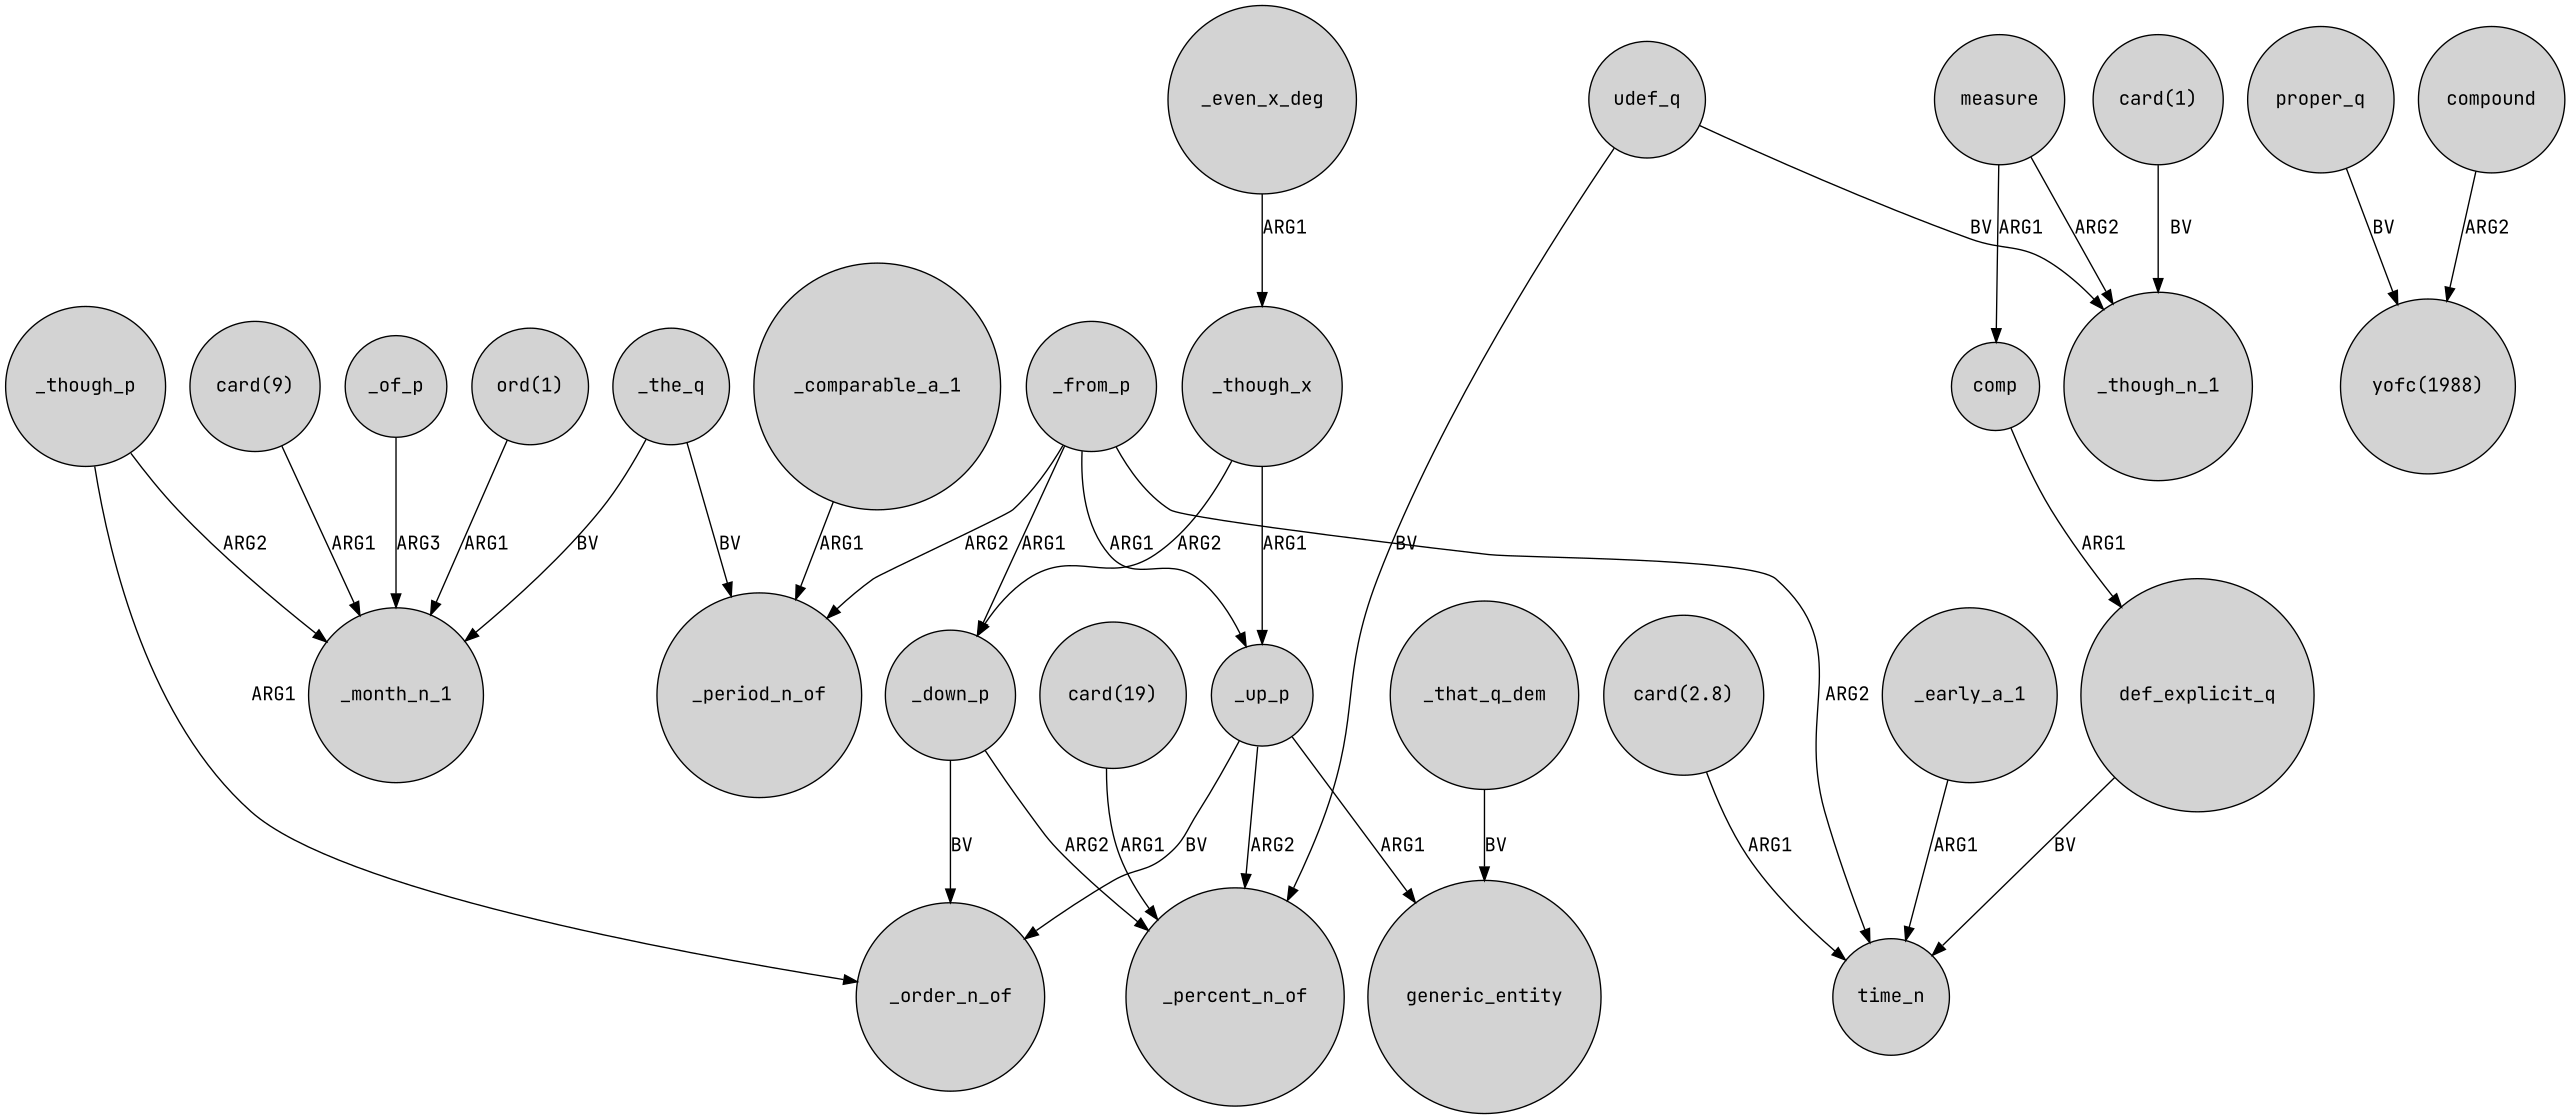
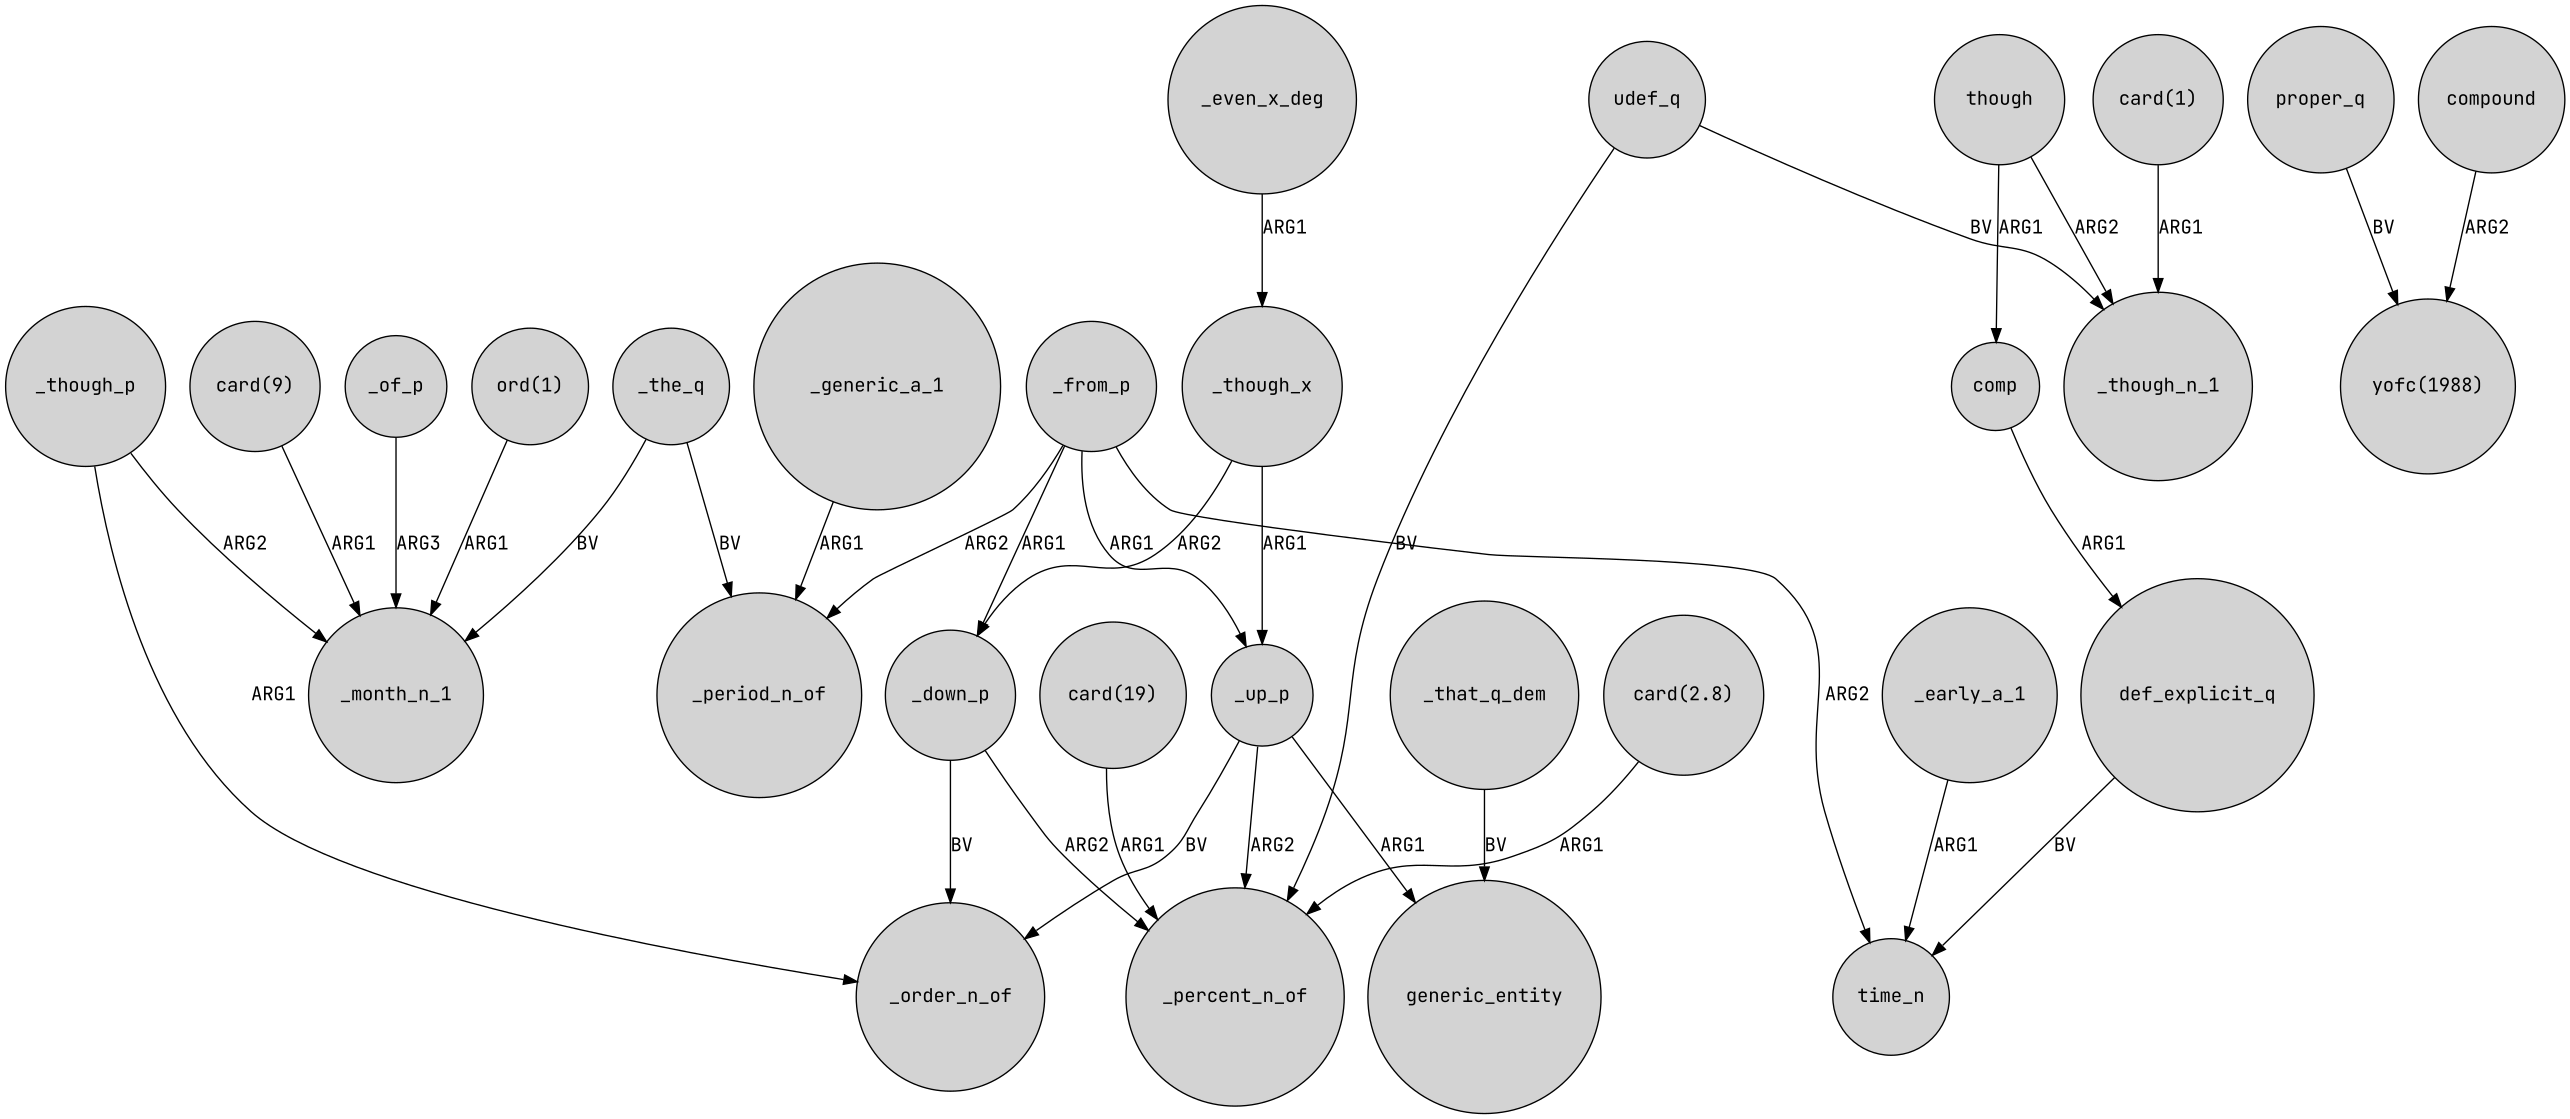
(2000, 100) -> (2000, 100)
(2181, 229) -> (2181, 229)
(877, 386) -> (877, 386)
(1758, 871) -> (1499, 860)
